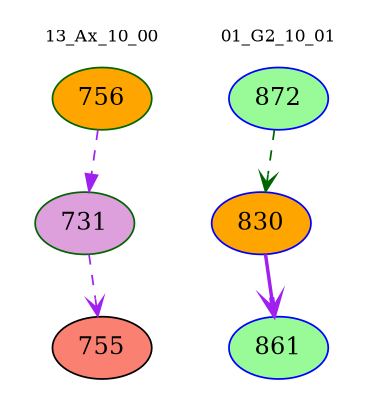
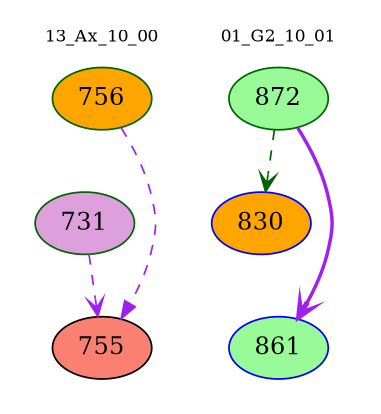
(279, 99) -> (279, 99)
(95, 152) -> (155, 214)
(269, 277) -> (331, 214)
